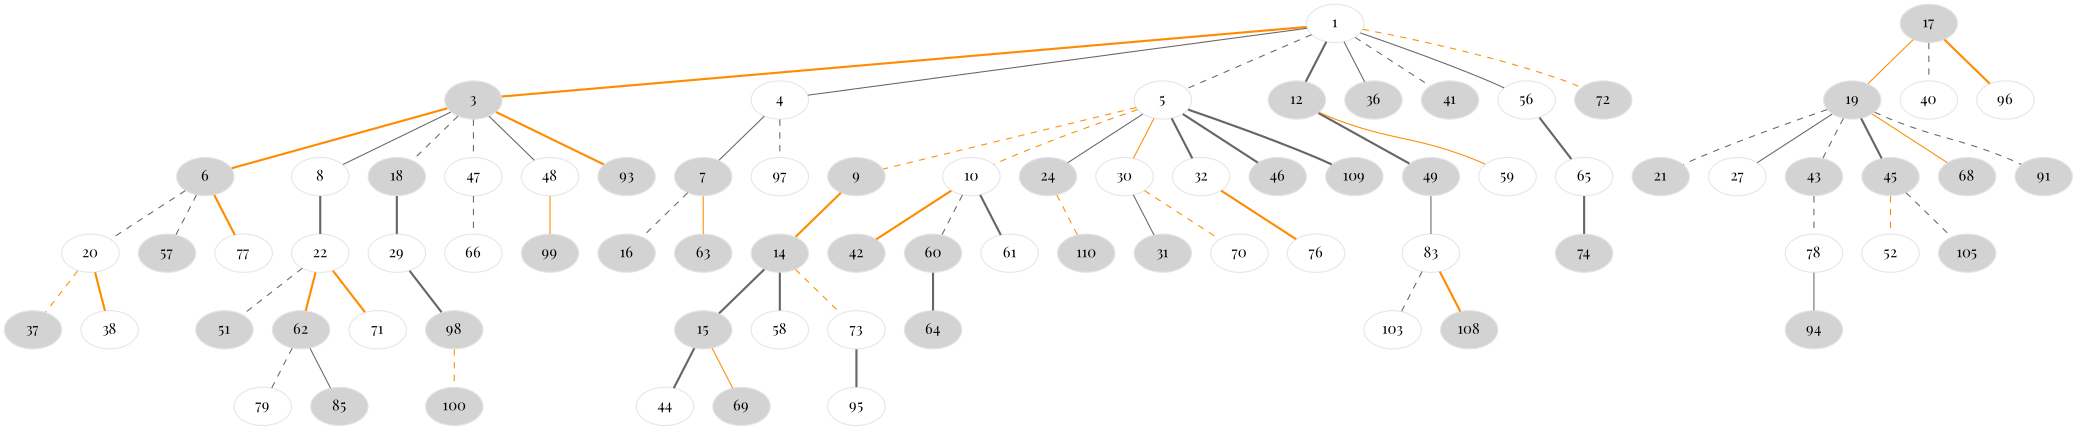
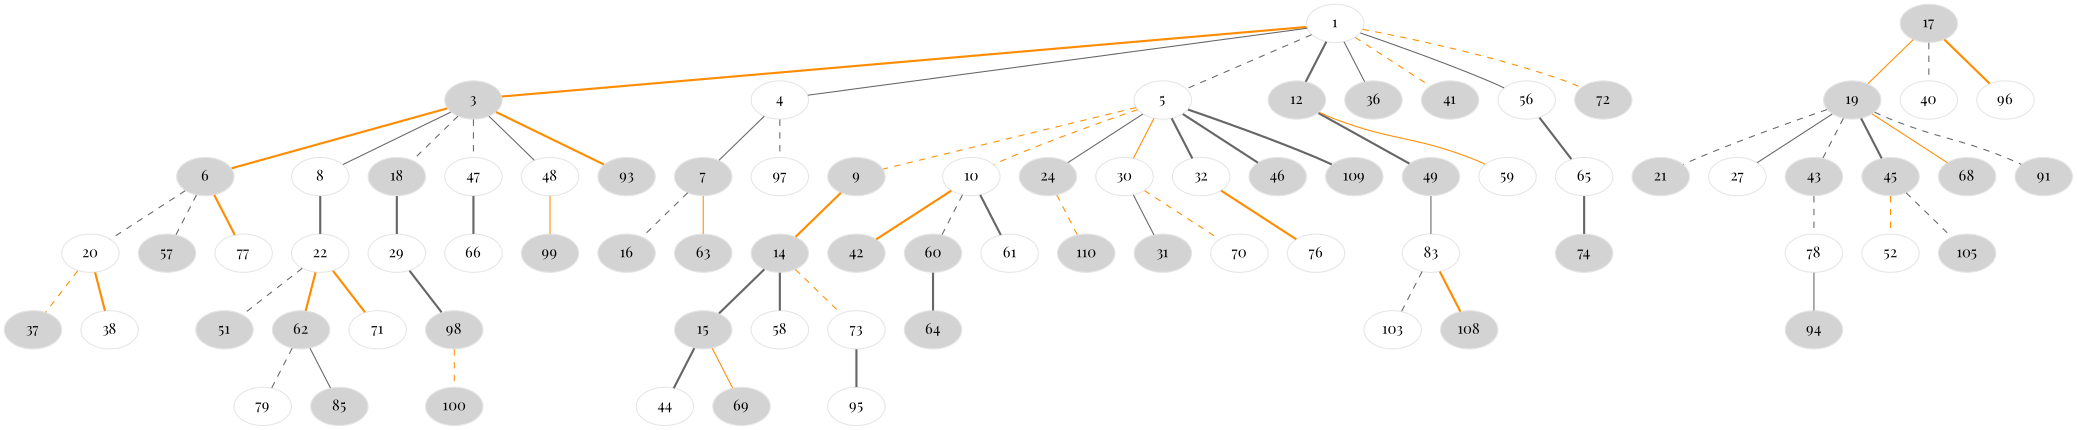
(1393, 62) -> (1393, 62)
(473, 215) -> (473, 215)
